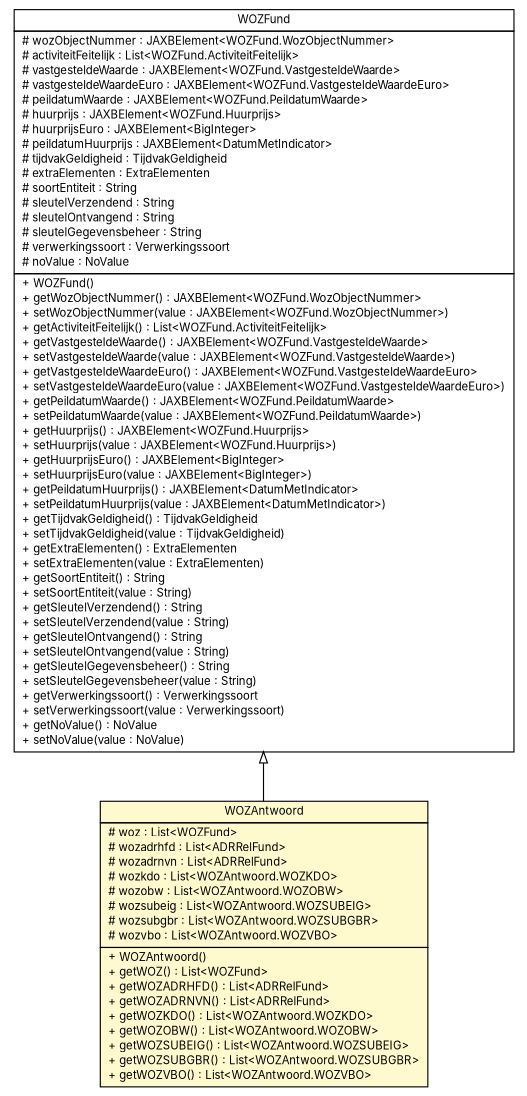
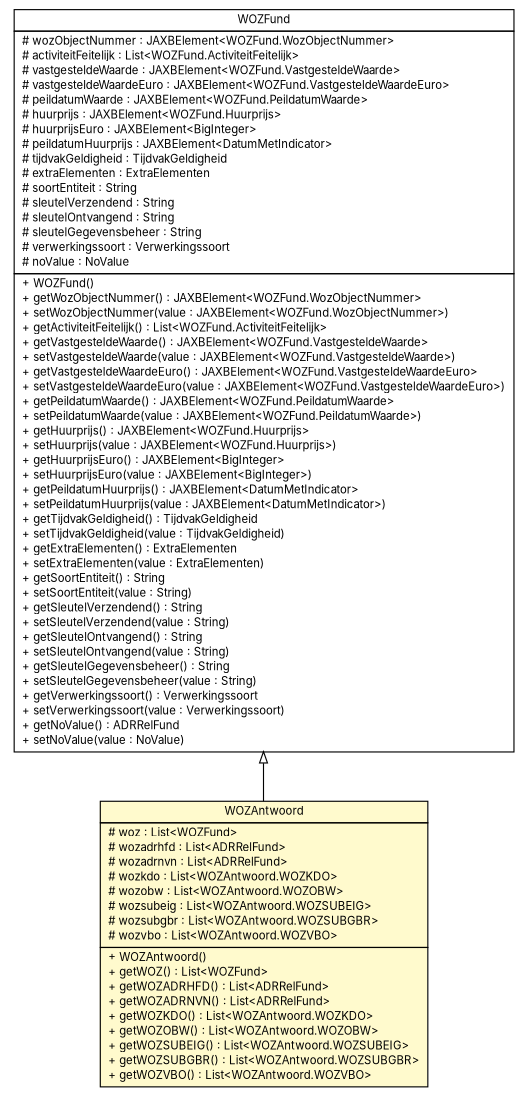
(90, 726) -> (101, 726)
